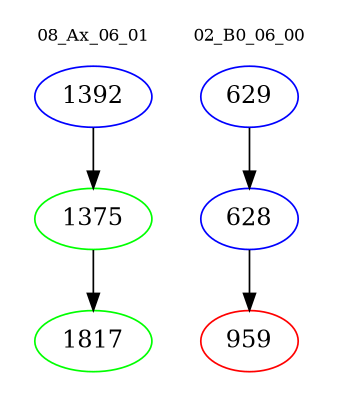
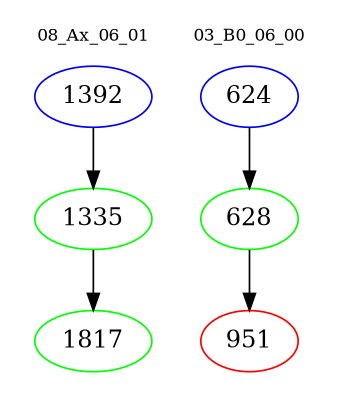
(249, 36) -> (249, 36)
(249, 97) -> (249, 97)
(93, 219) -> (93, 219)
(249, 219) -> (249, 219)
(249, 341) -> (249, 341)
